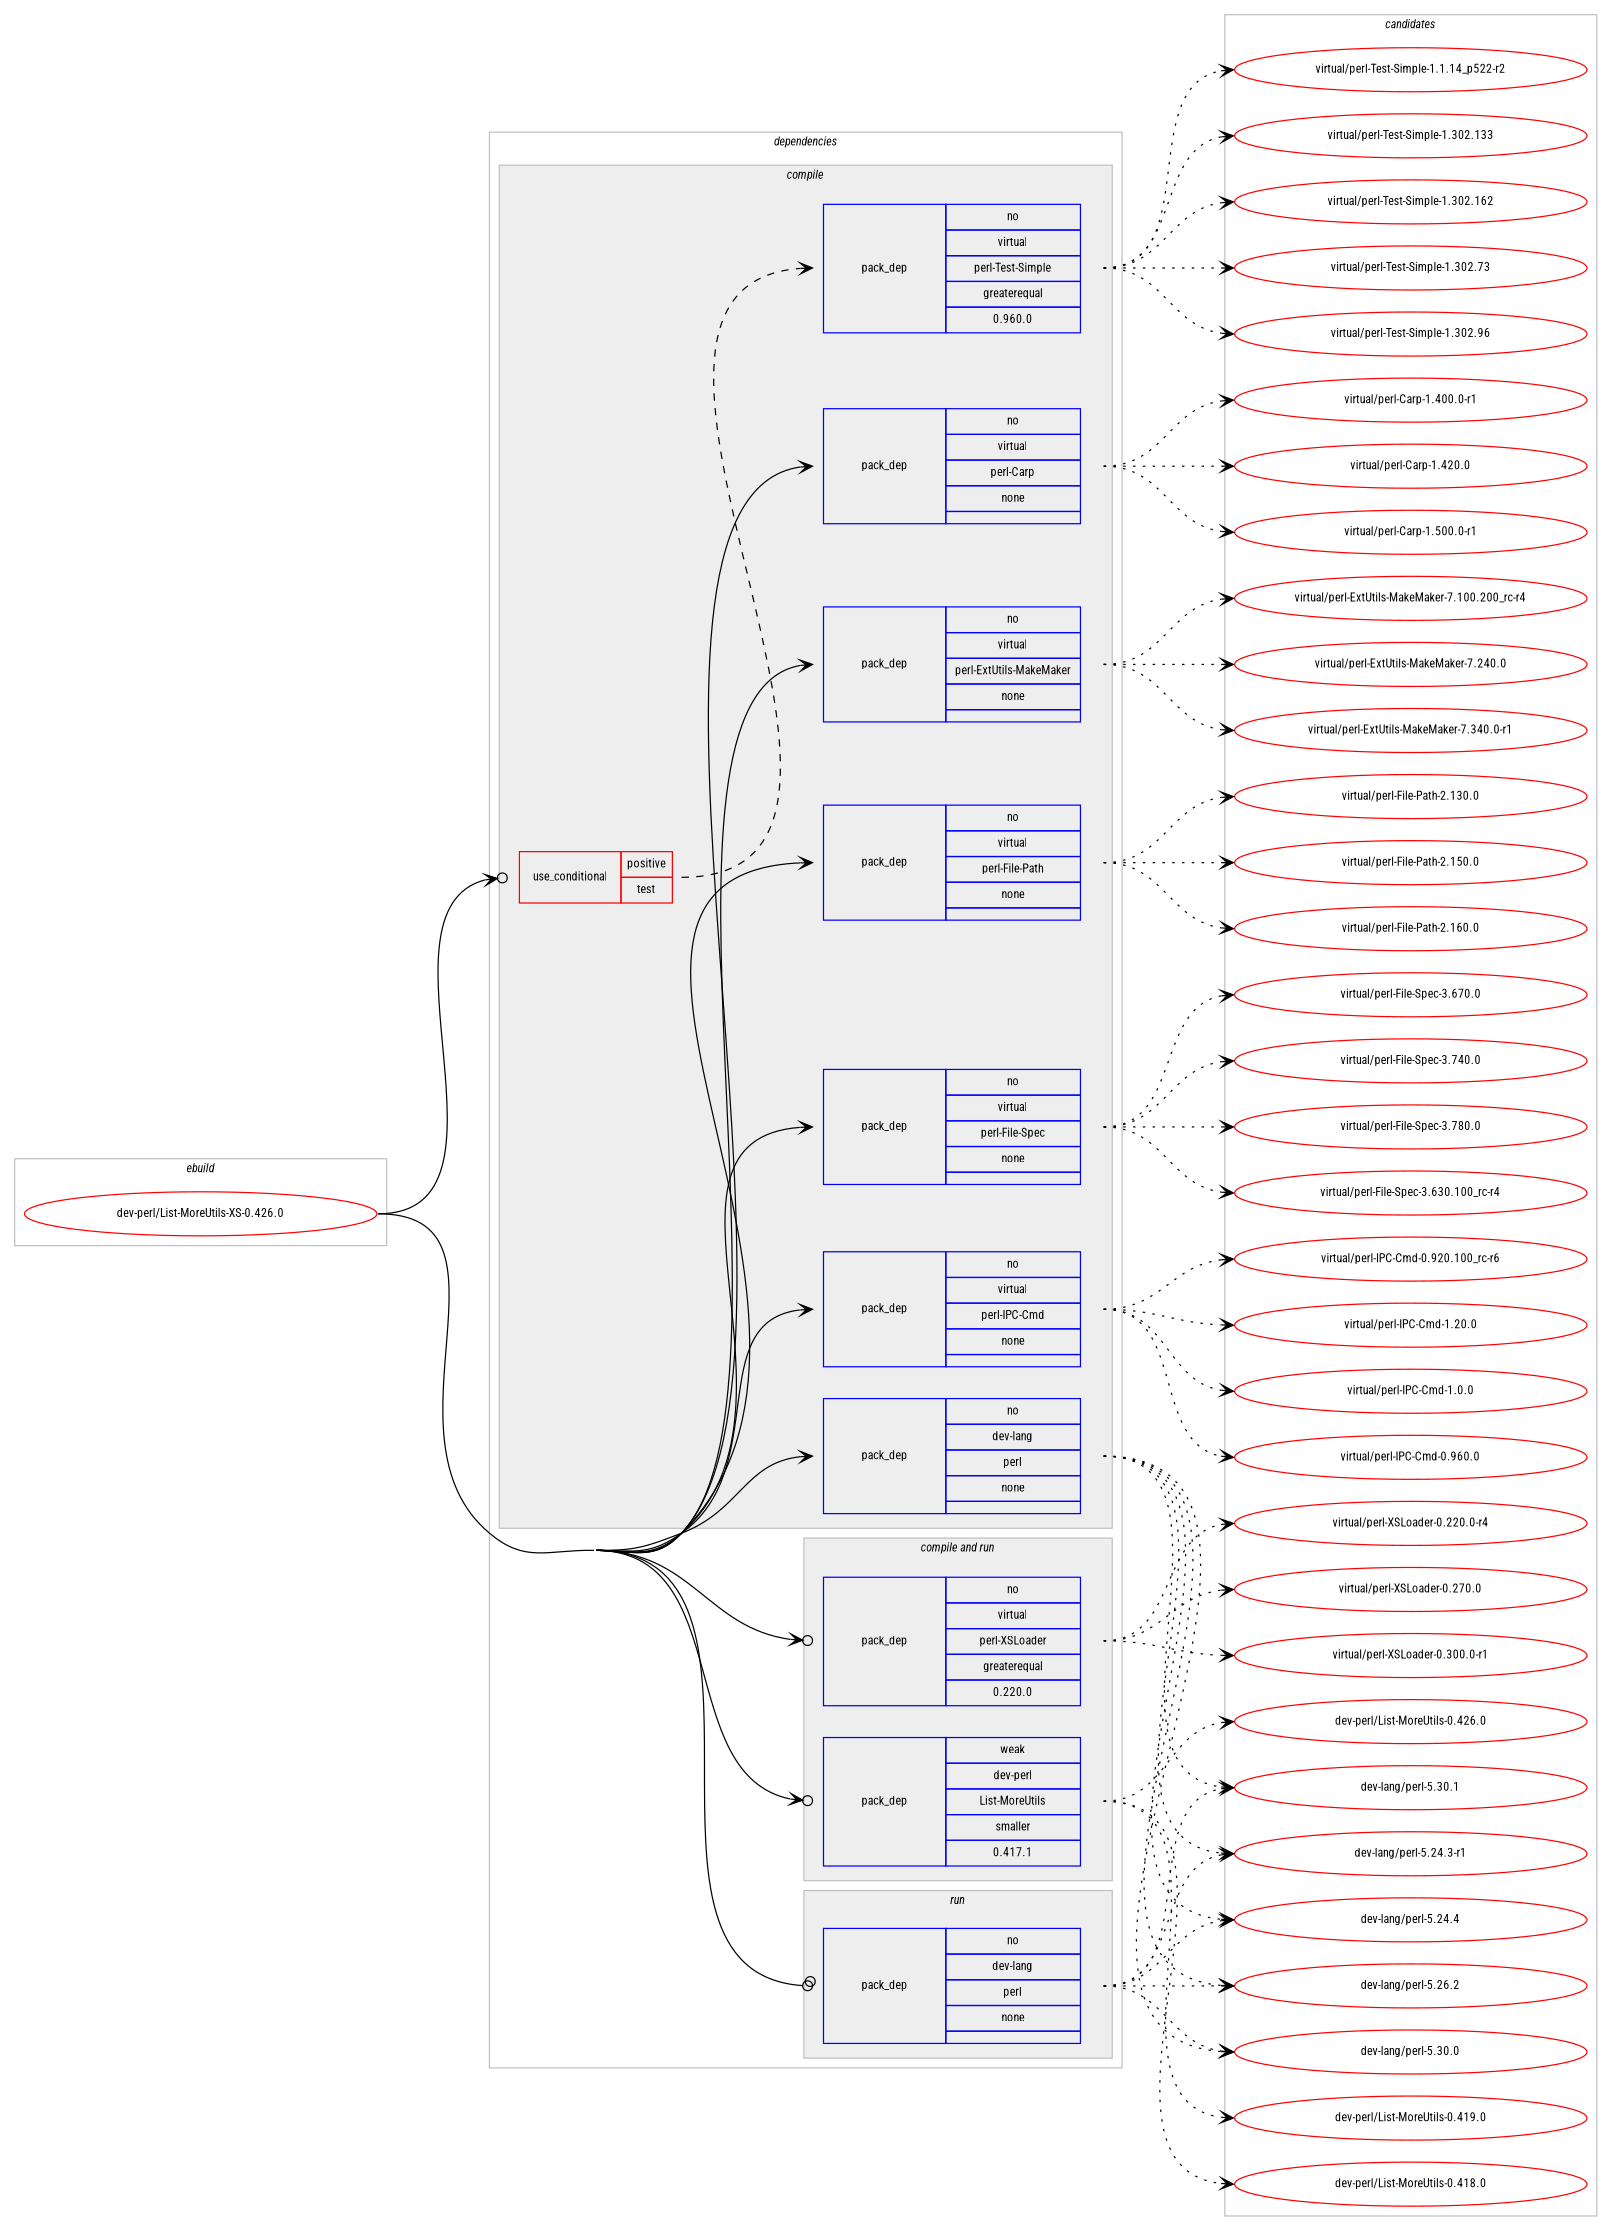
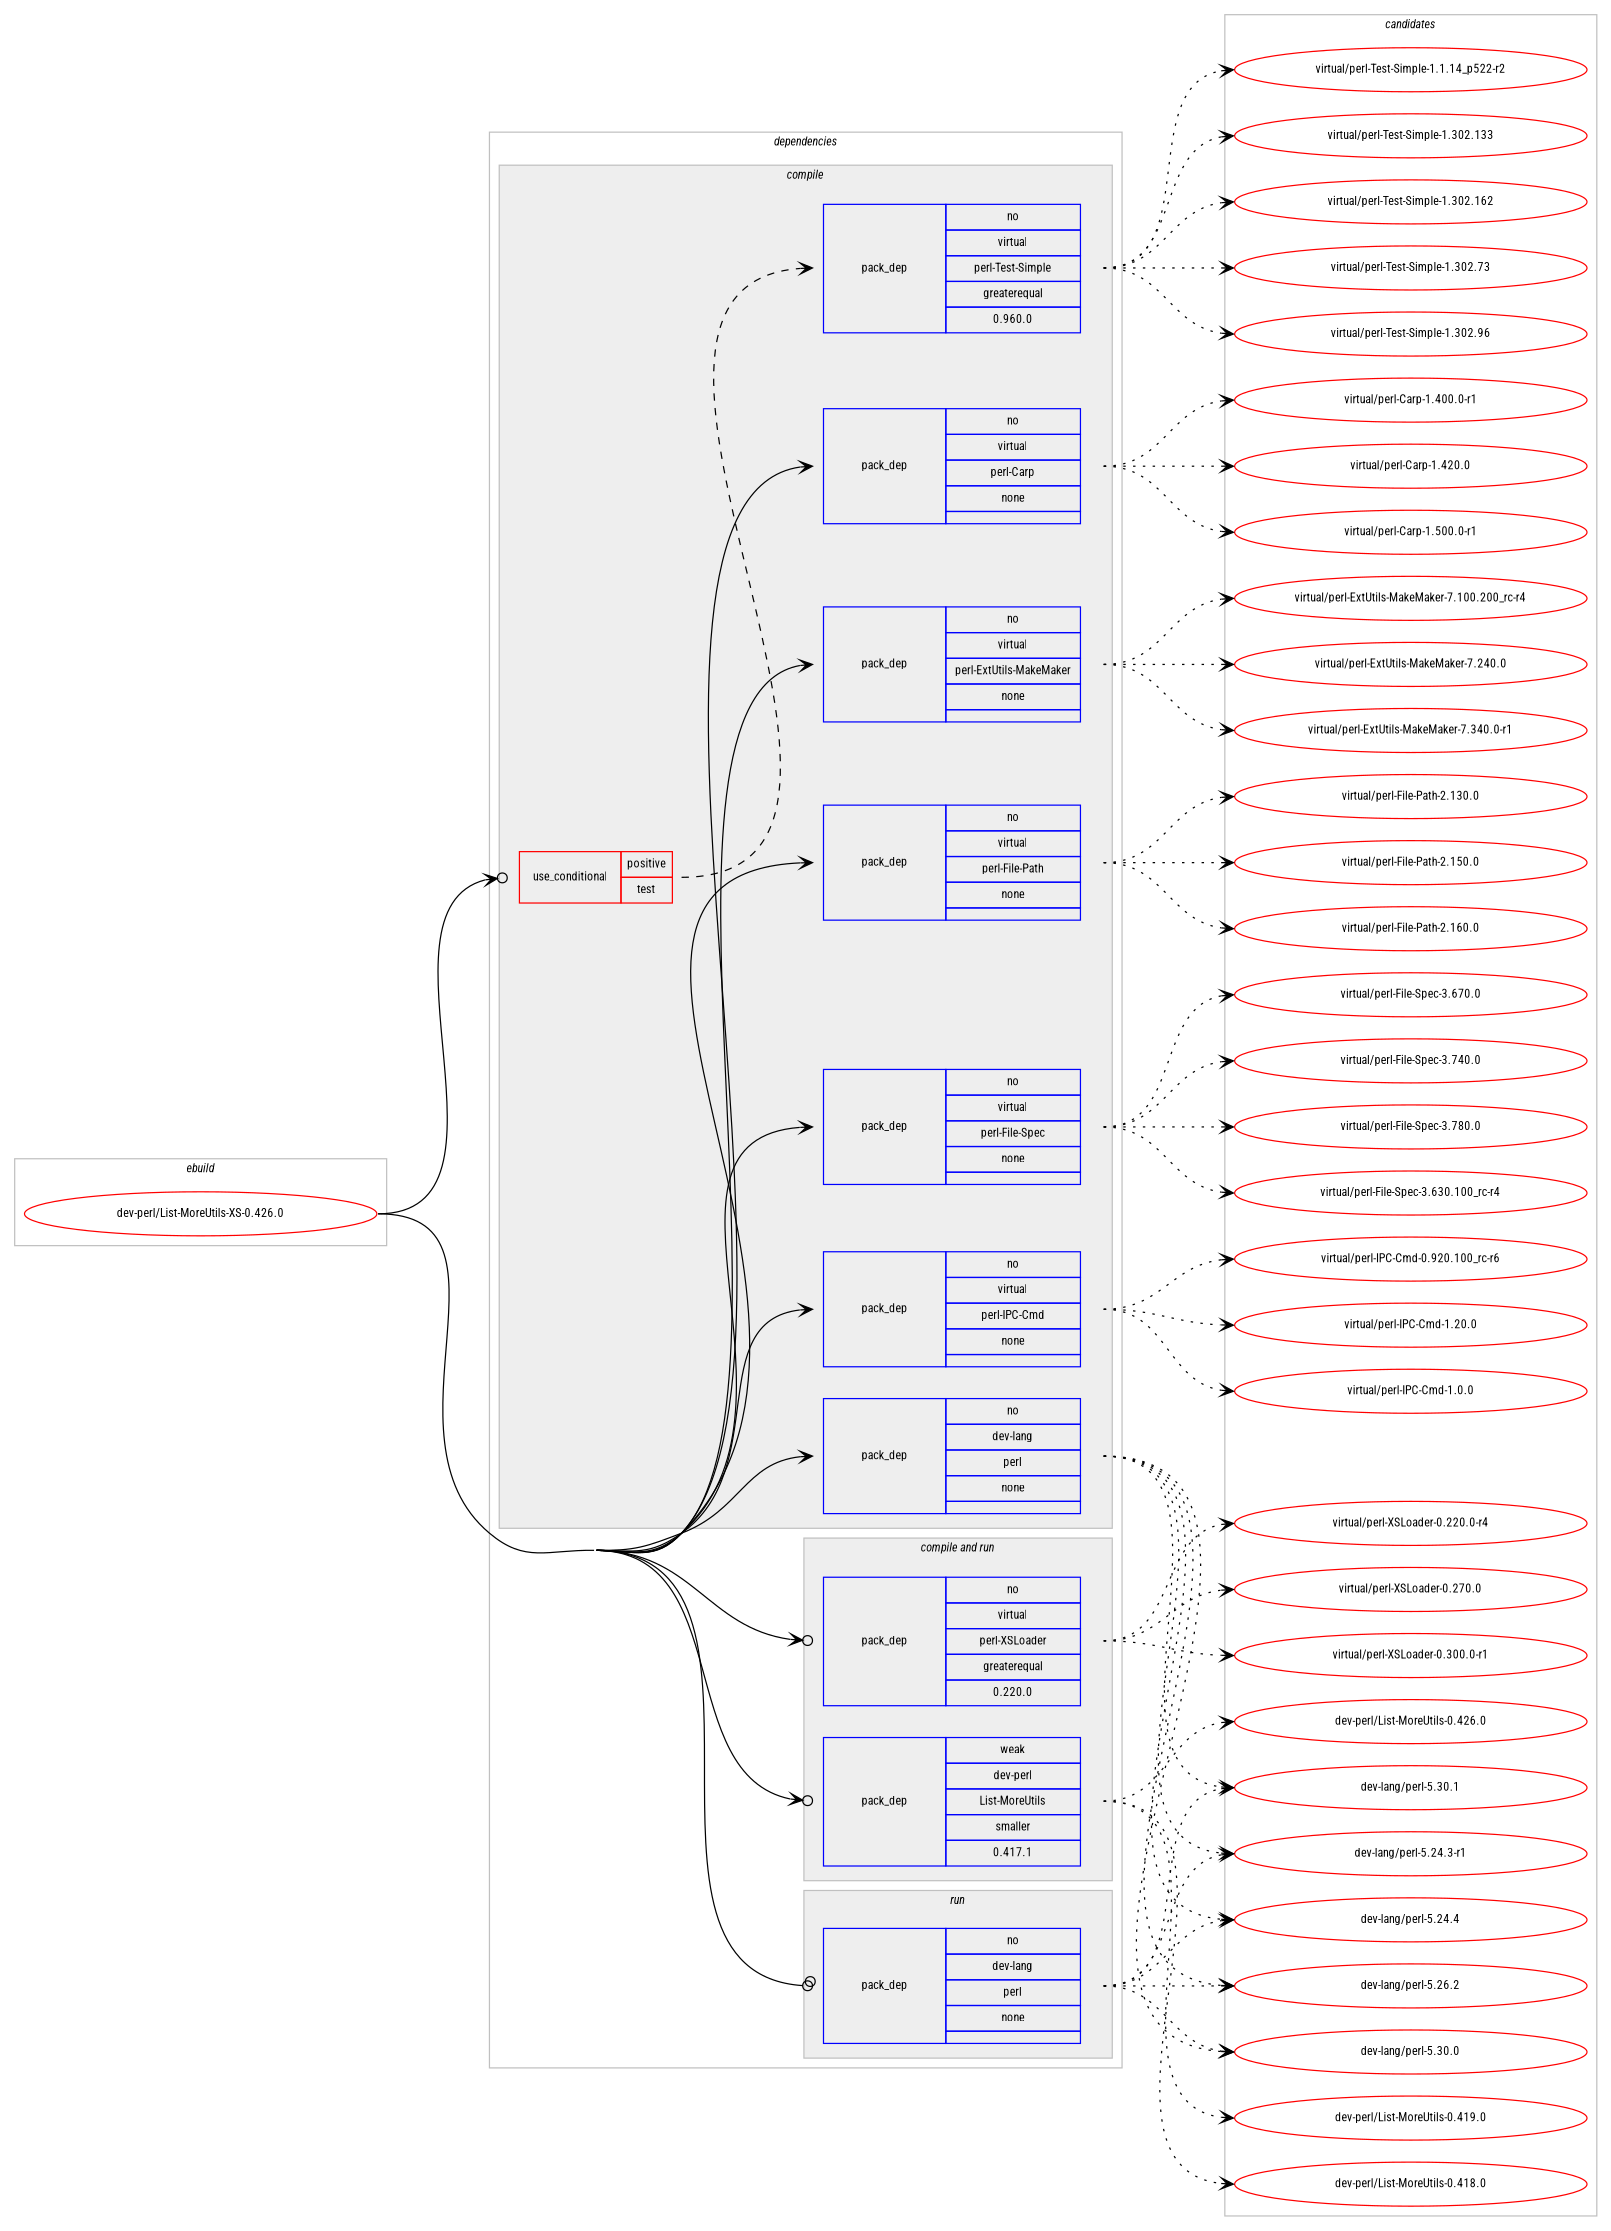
(1411, 1457) -> none
